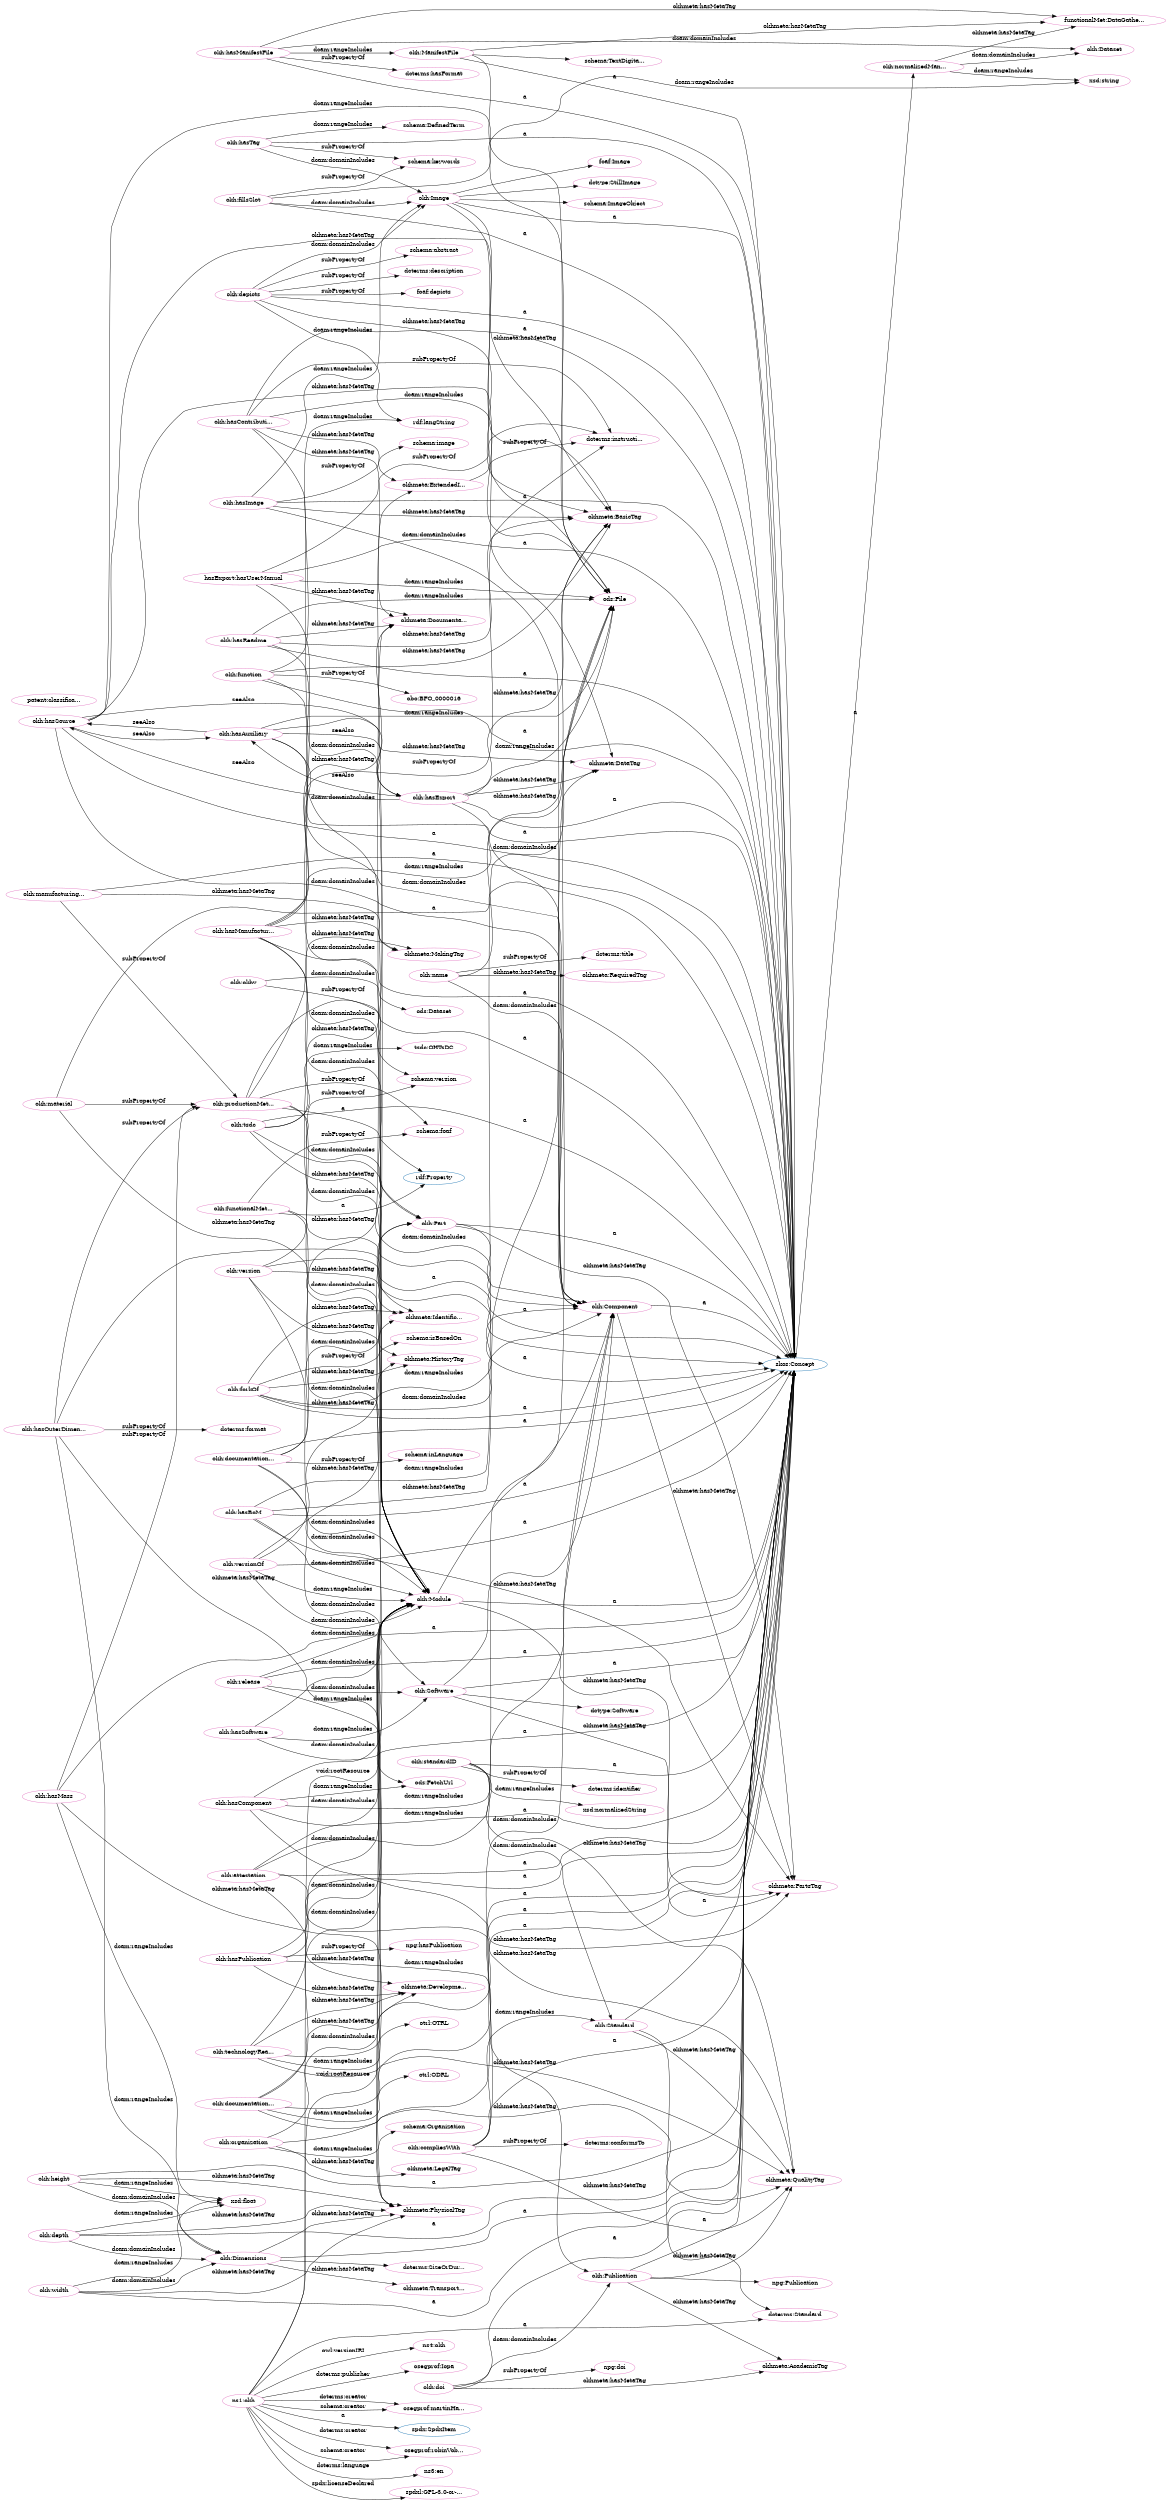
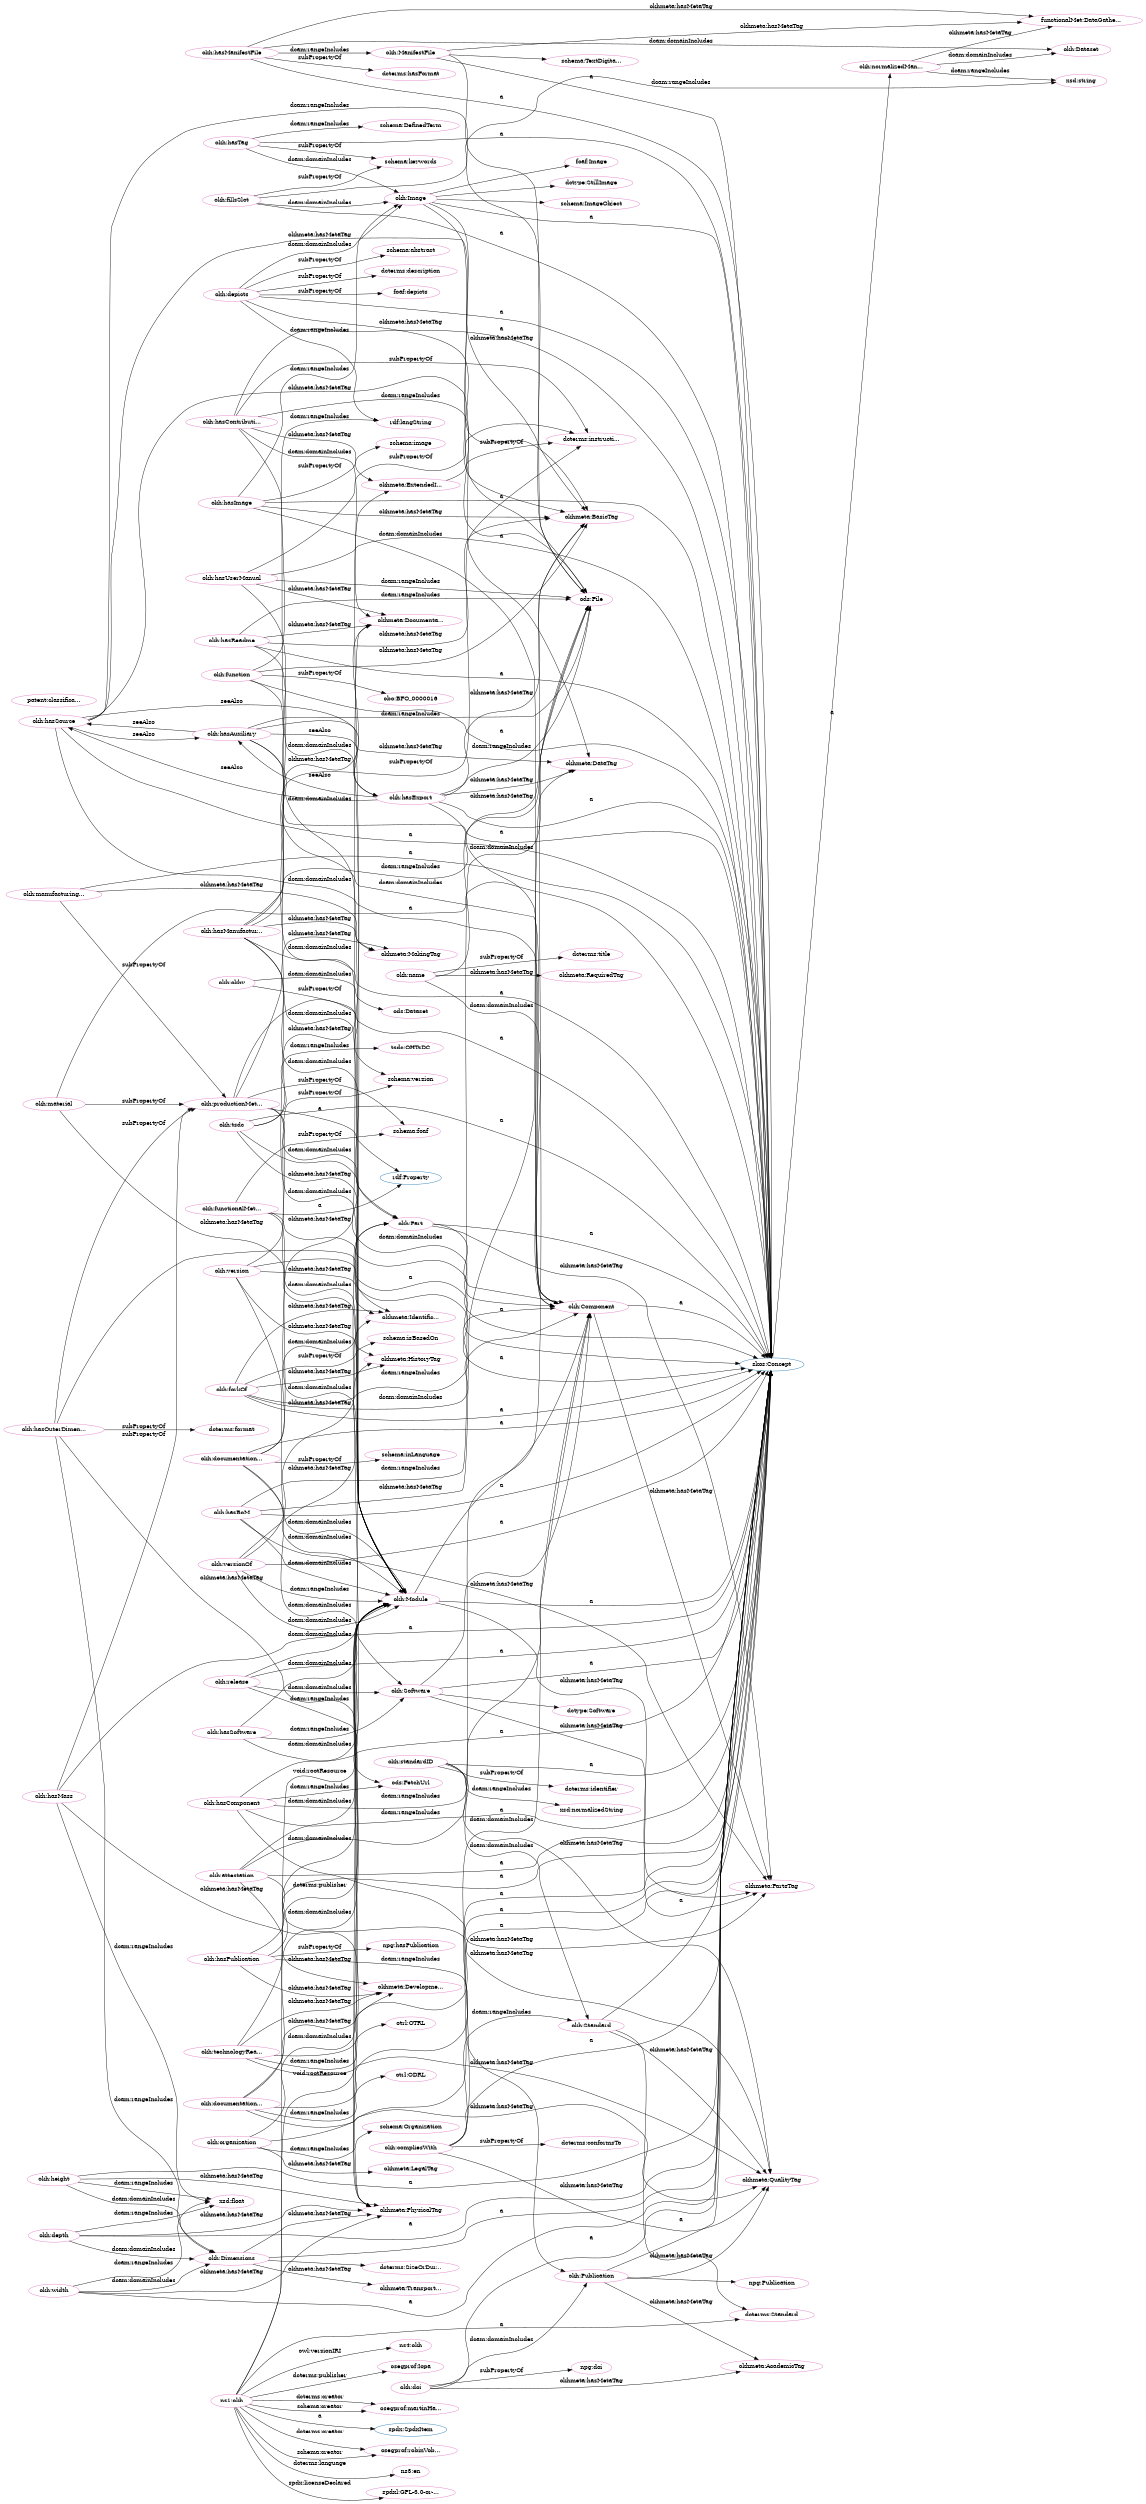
(343, 452) -> (320, 452)
(243, 578) -> (232, 578)
(343, 1885) -> (320, 1885)
